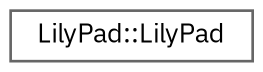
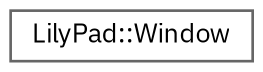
(132, 36) -> (132, 36)
